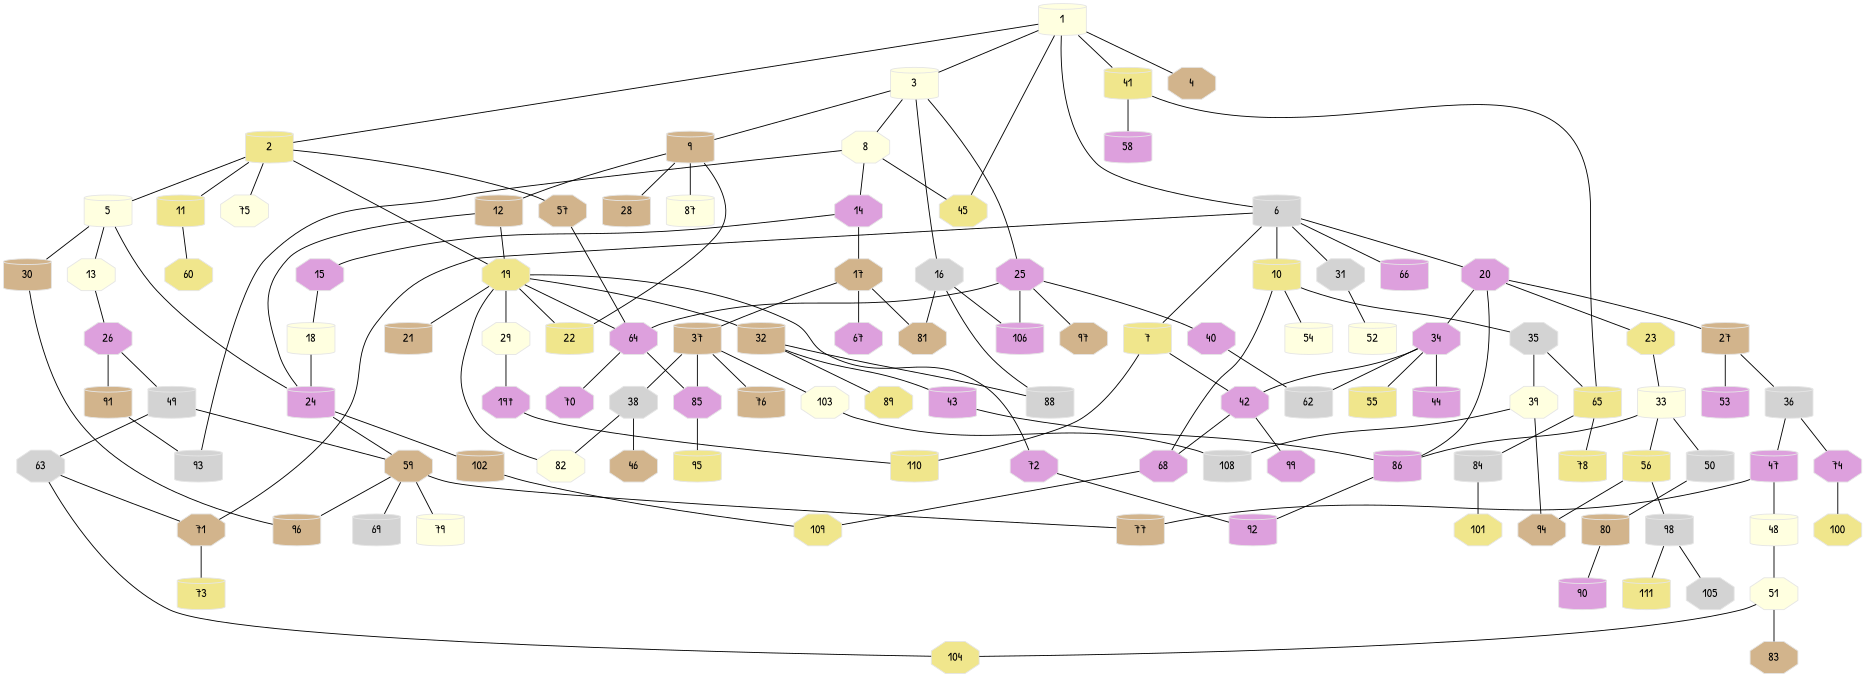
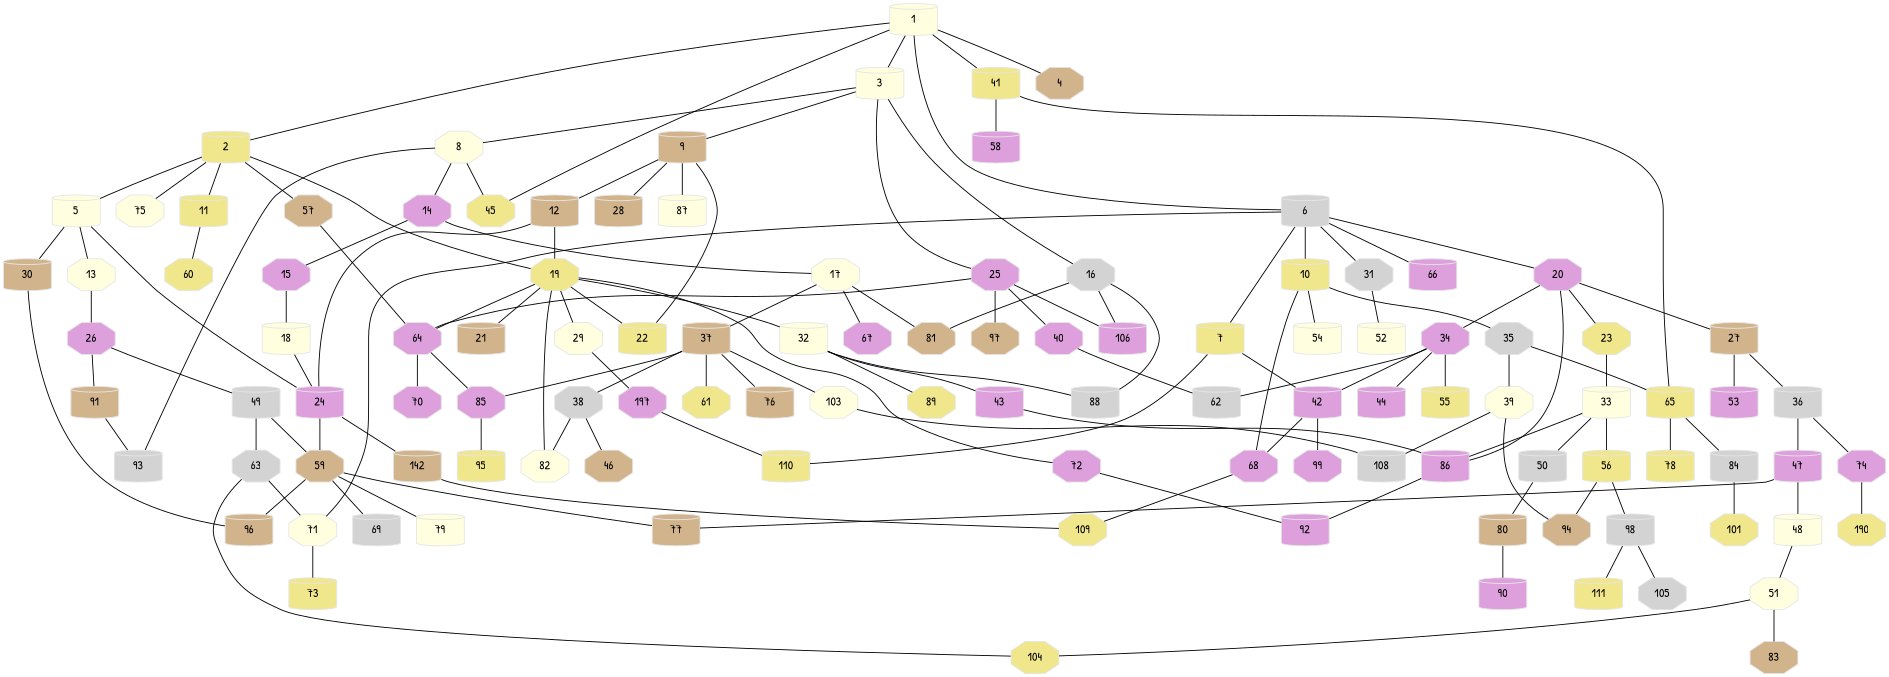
(859, 275) -> (836, 275)
(761, 338) -> (804, 338)
none -> (706, 402)
(1245, 402) -> (1318, 402)
(480, 466) -> (417, 466)
(201, 530) -> (313, 530)
(1838, 530) -> (1862, 530)
